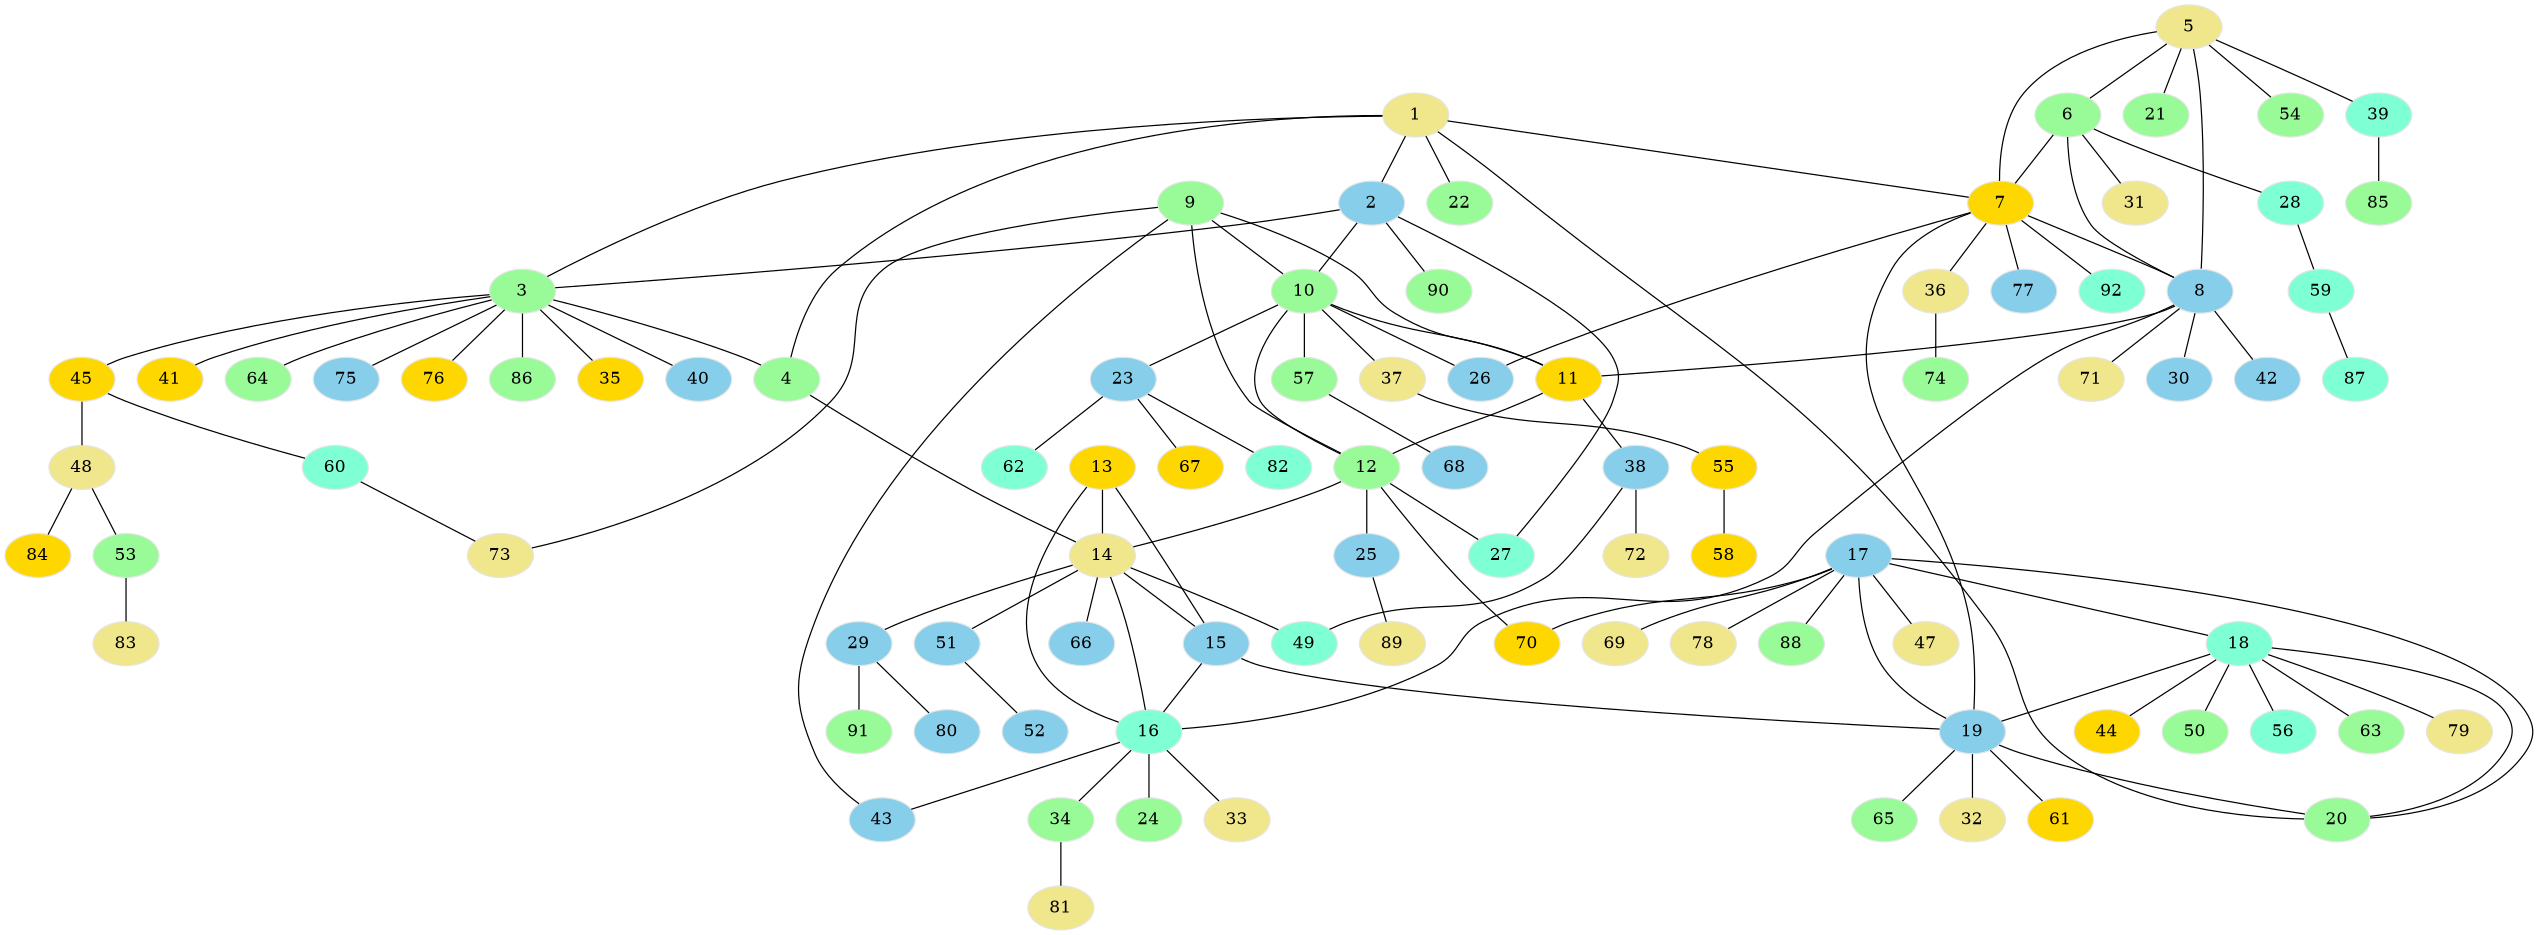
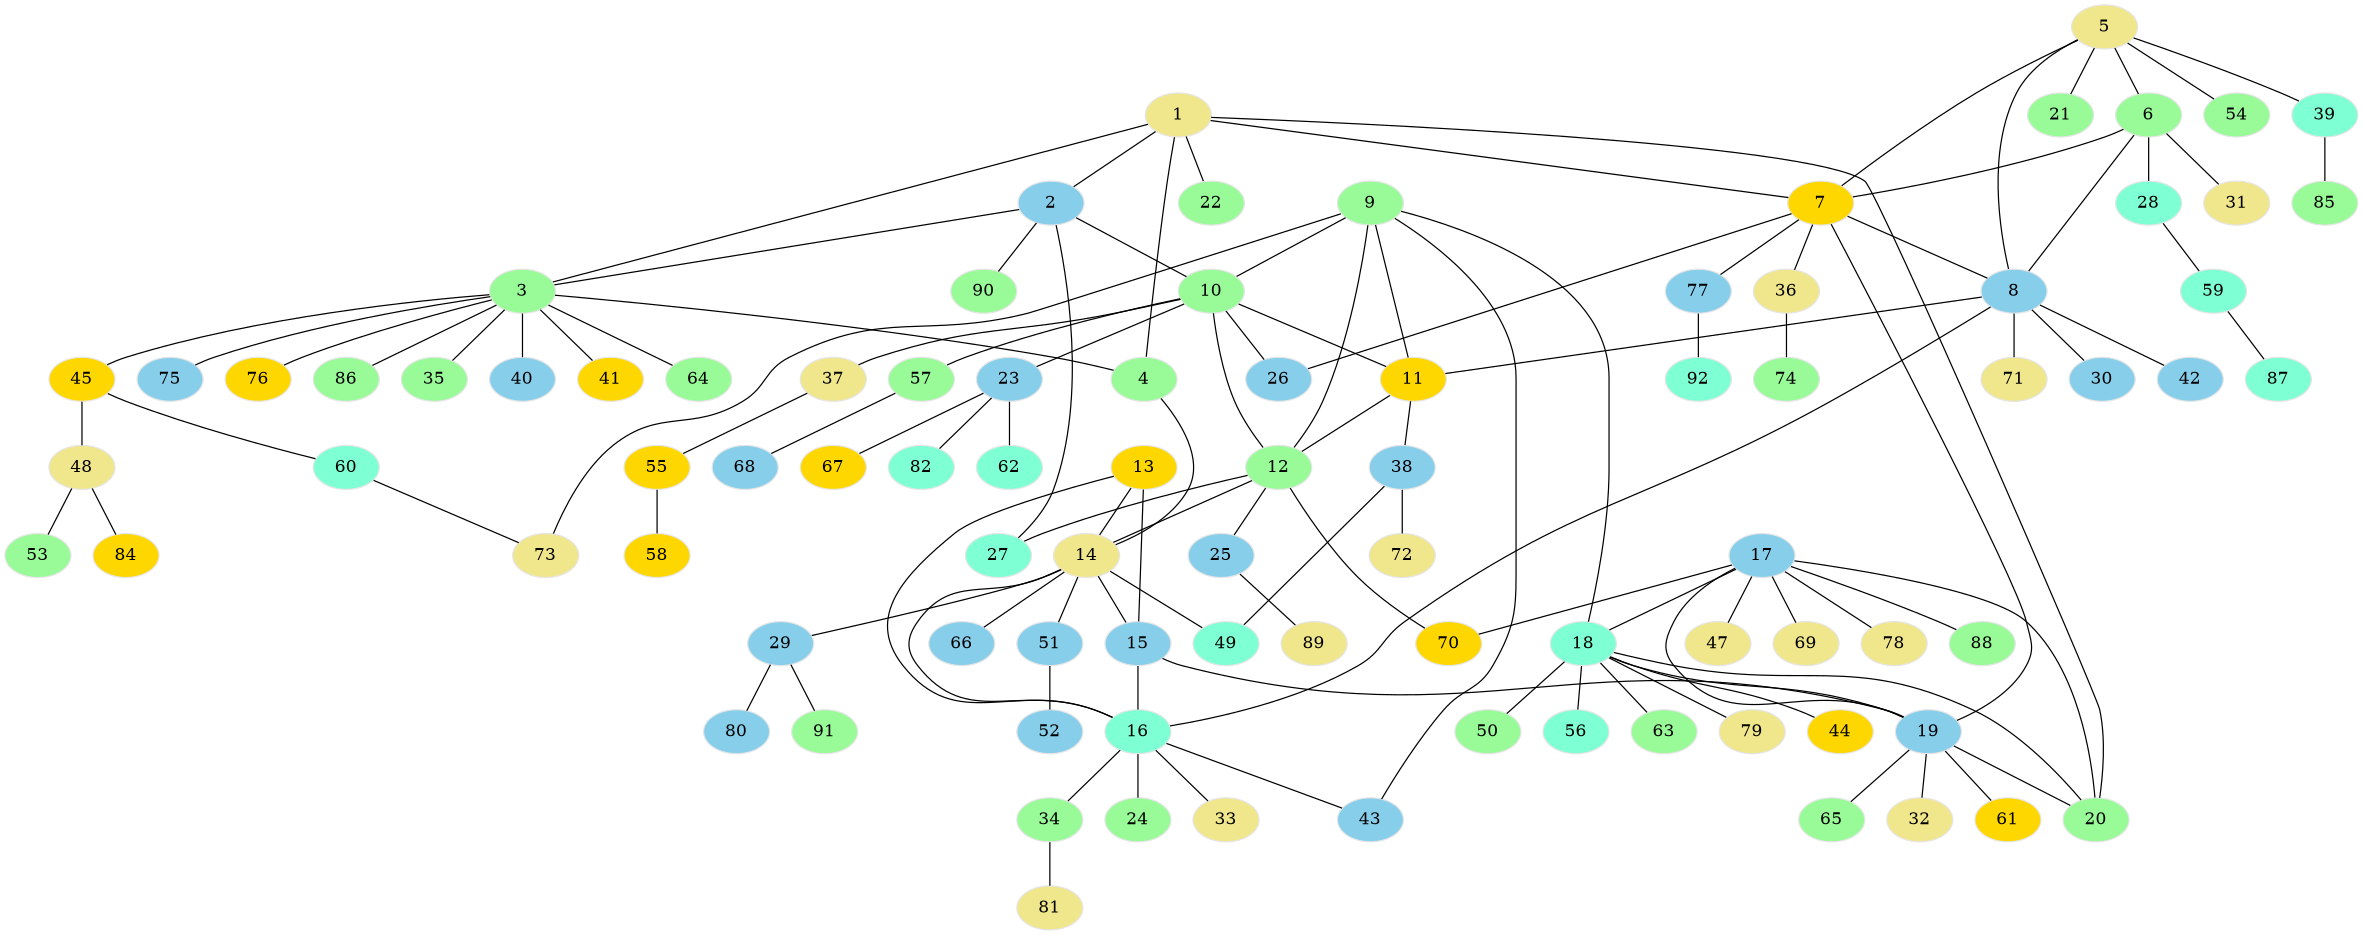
(2056, 247) -> (1698, 330)
none -> (1606, 359)
(611, 379) -> (434, 379)
(126, 644) -> none
